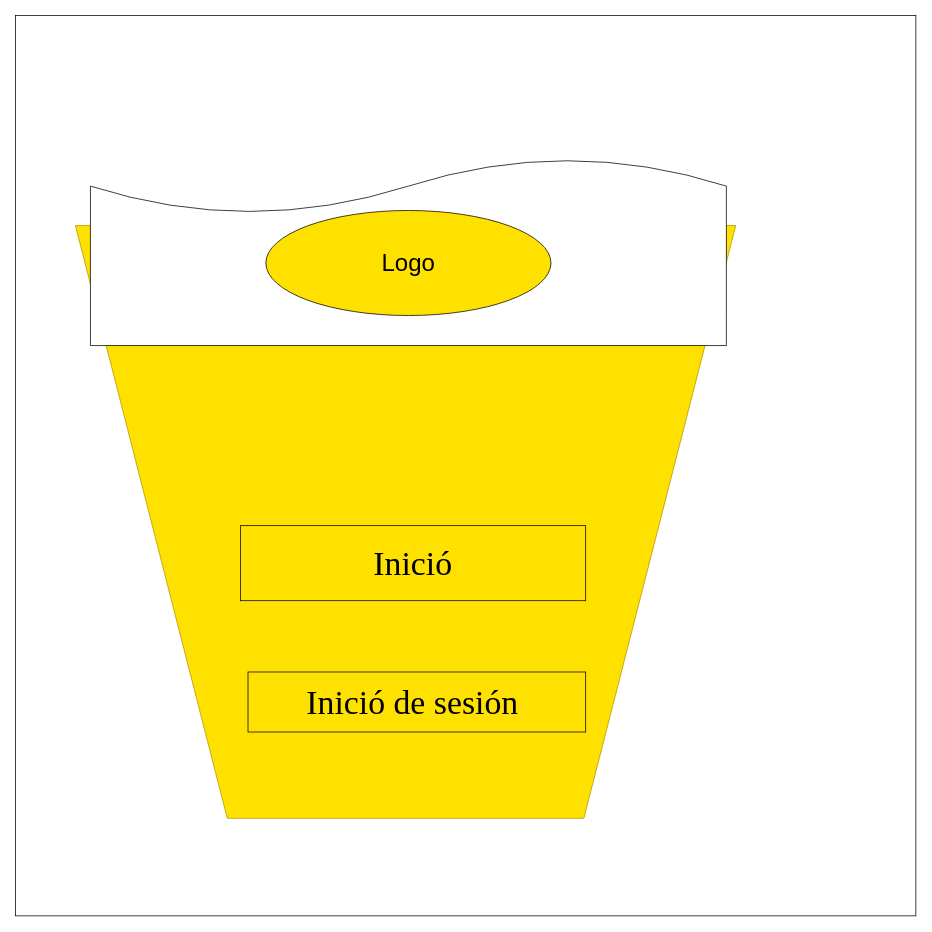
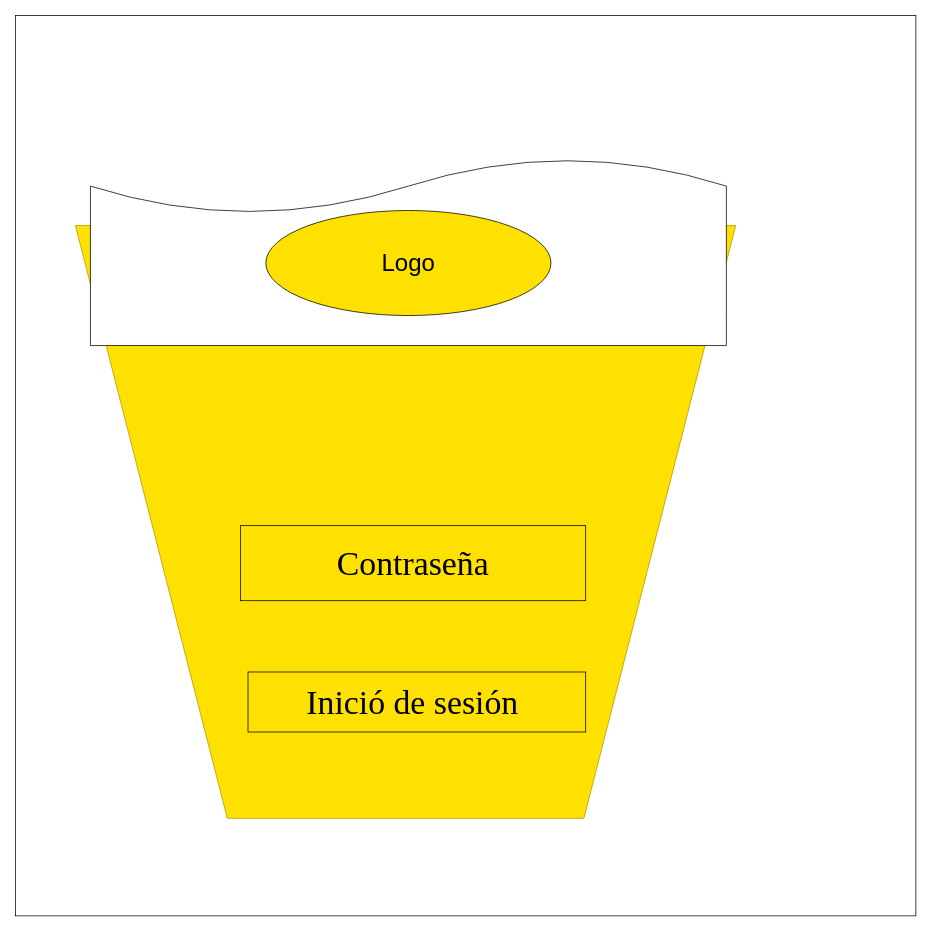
(413, 563) -> (413, 563)
